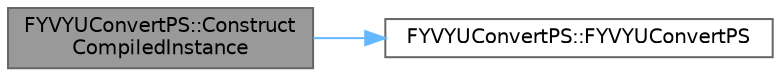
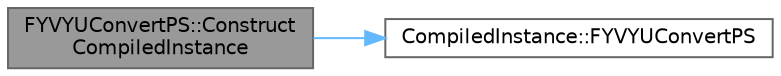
(579, 38) -> (579, 38)
